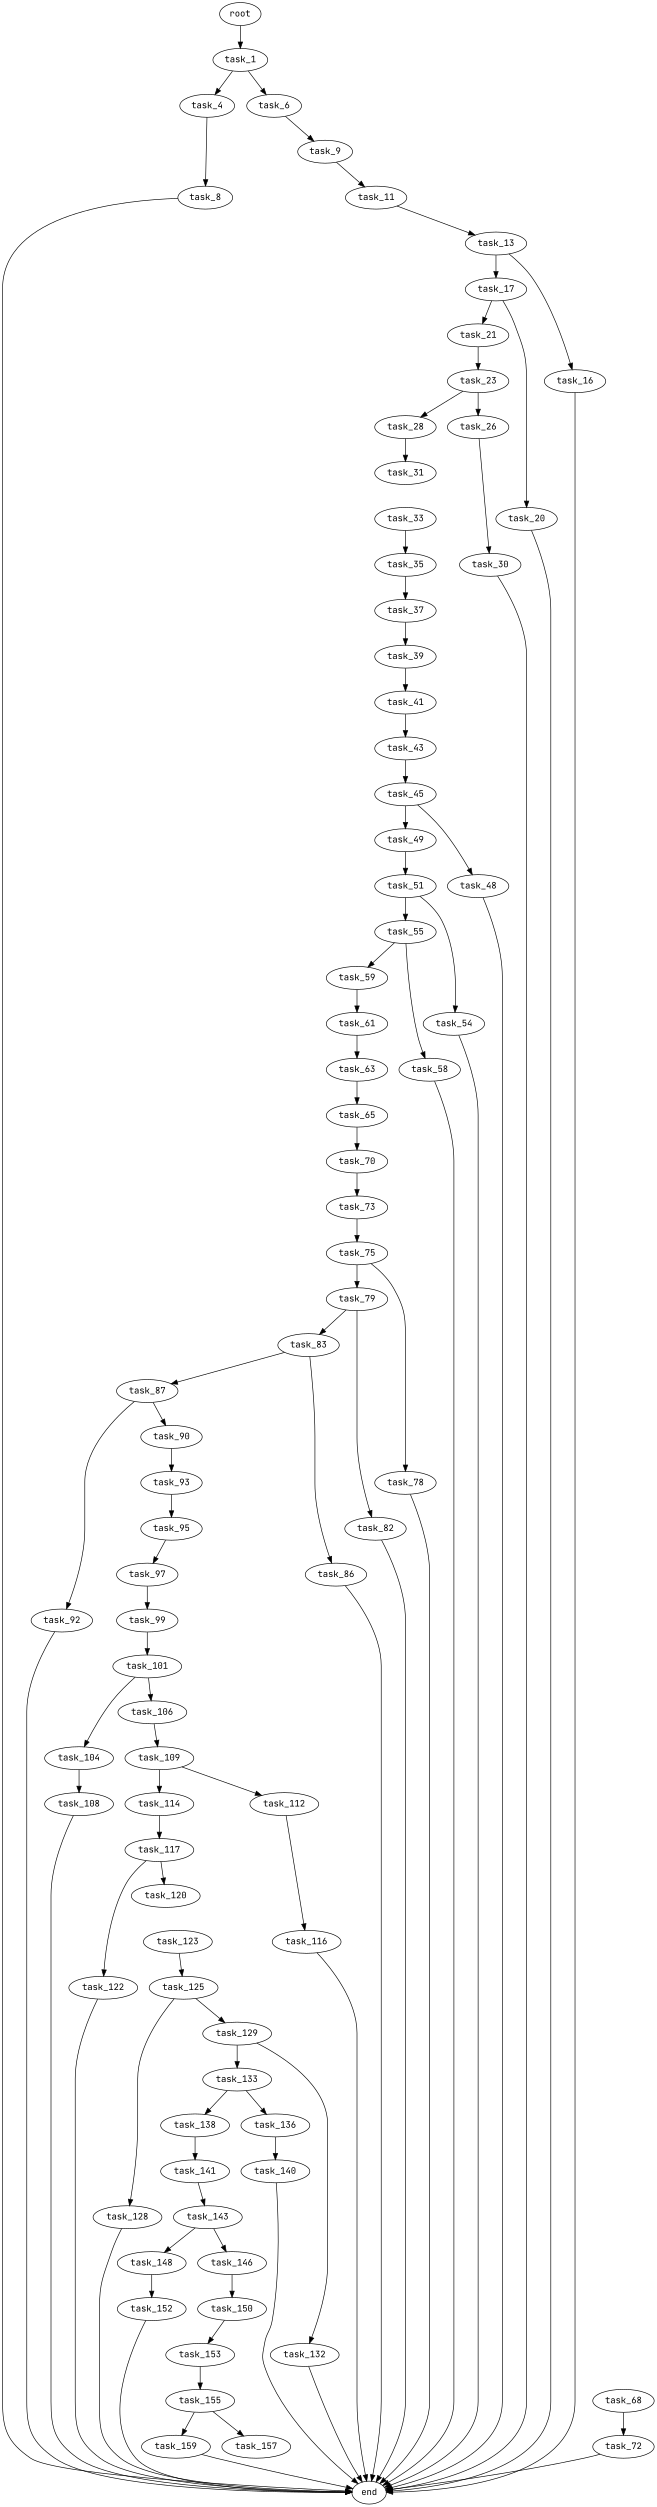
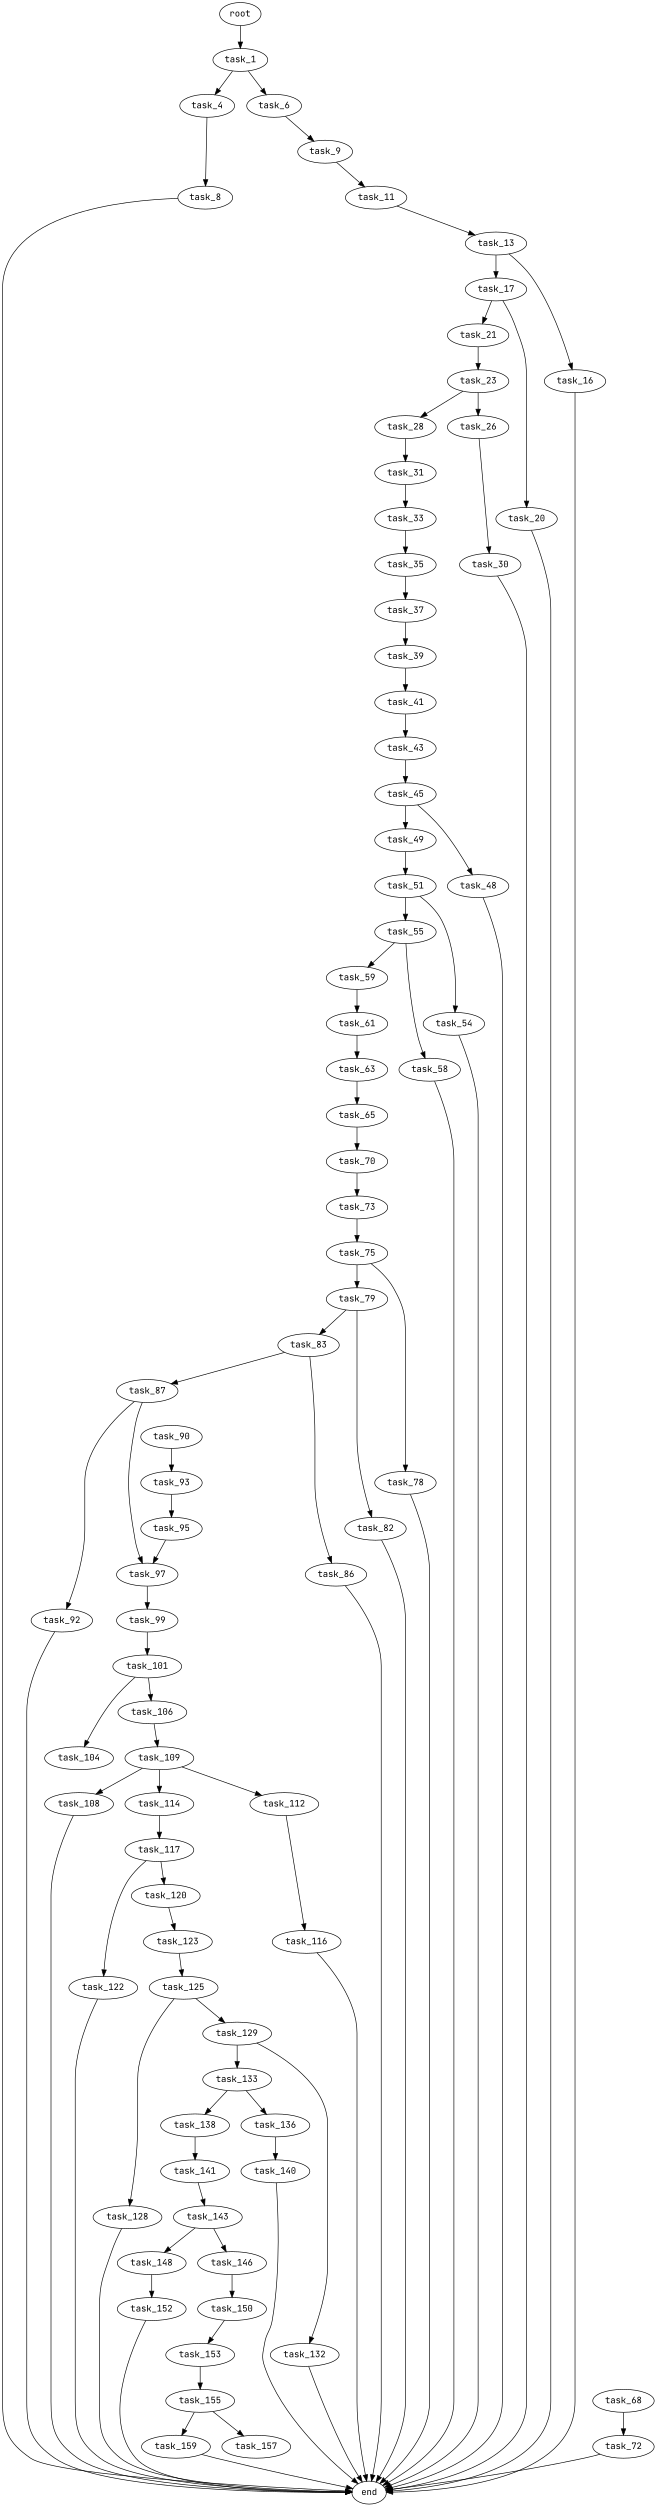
none -> (405, 493)
(158, 1411) -> (129, 1480)
(79, 1778) -> (122, 1780)
none -> (171, 1916)
